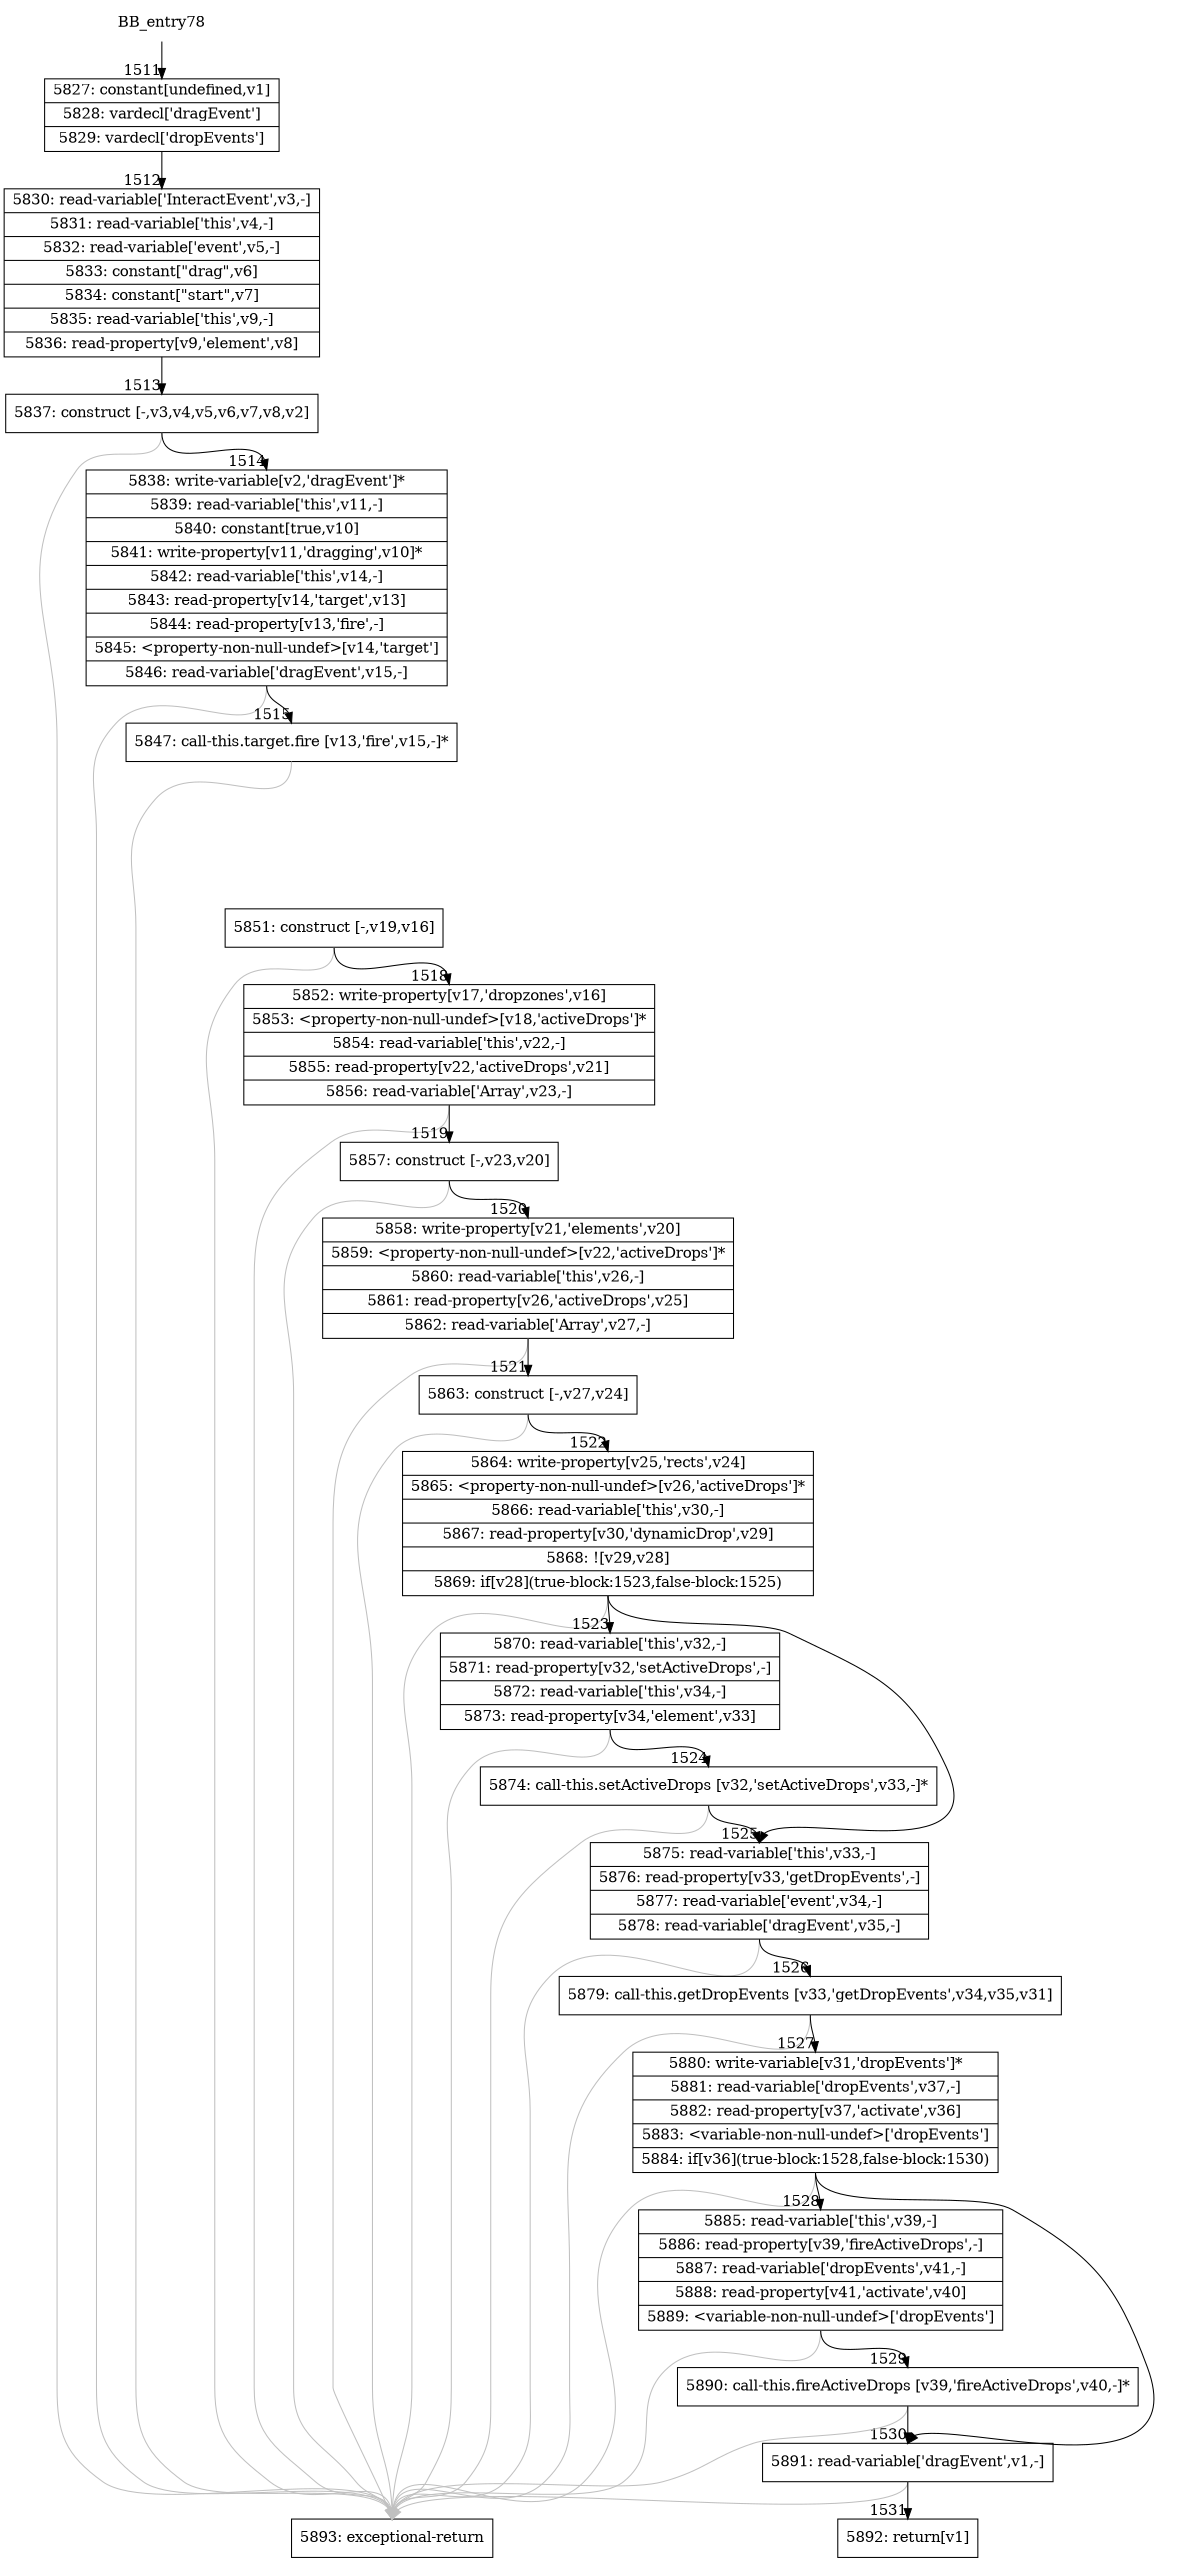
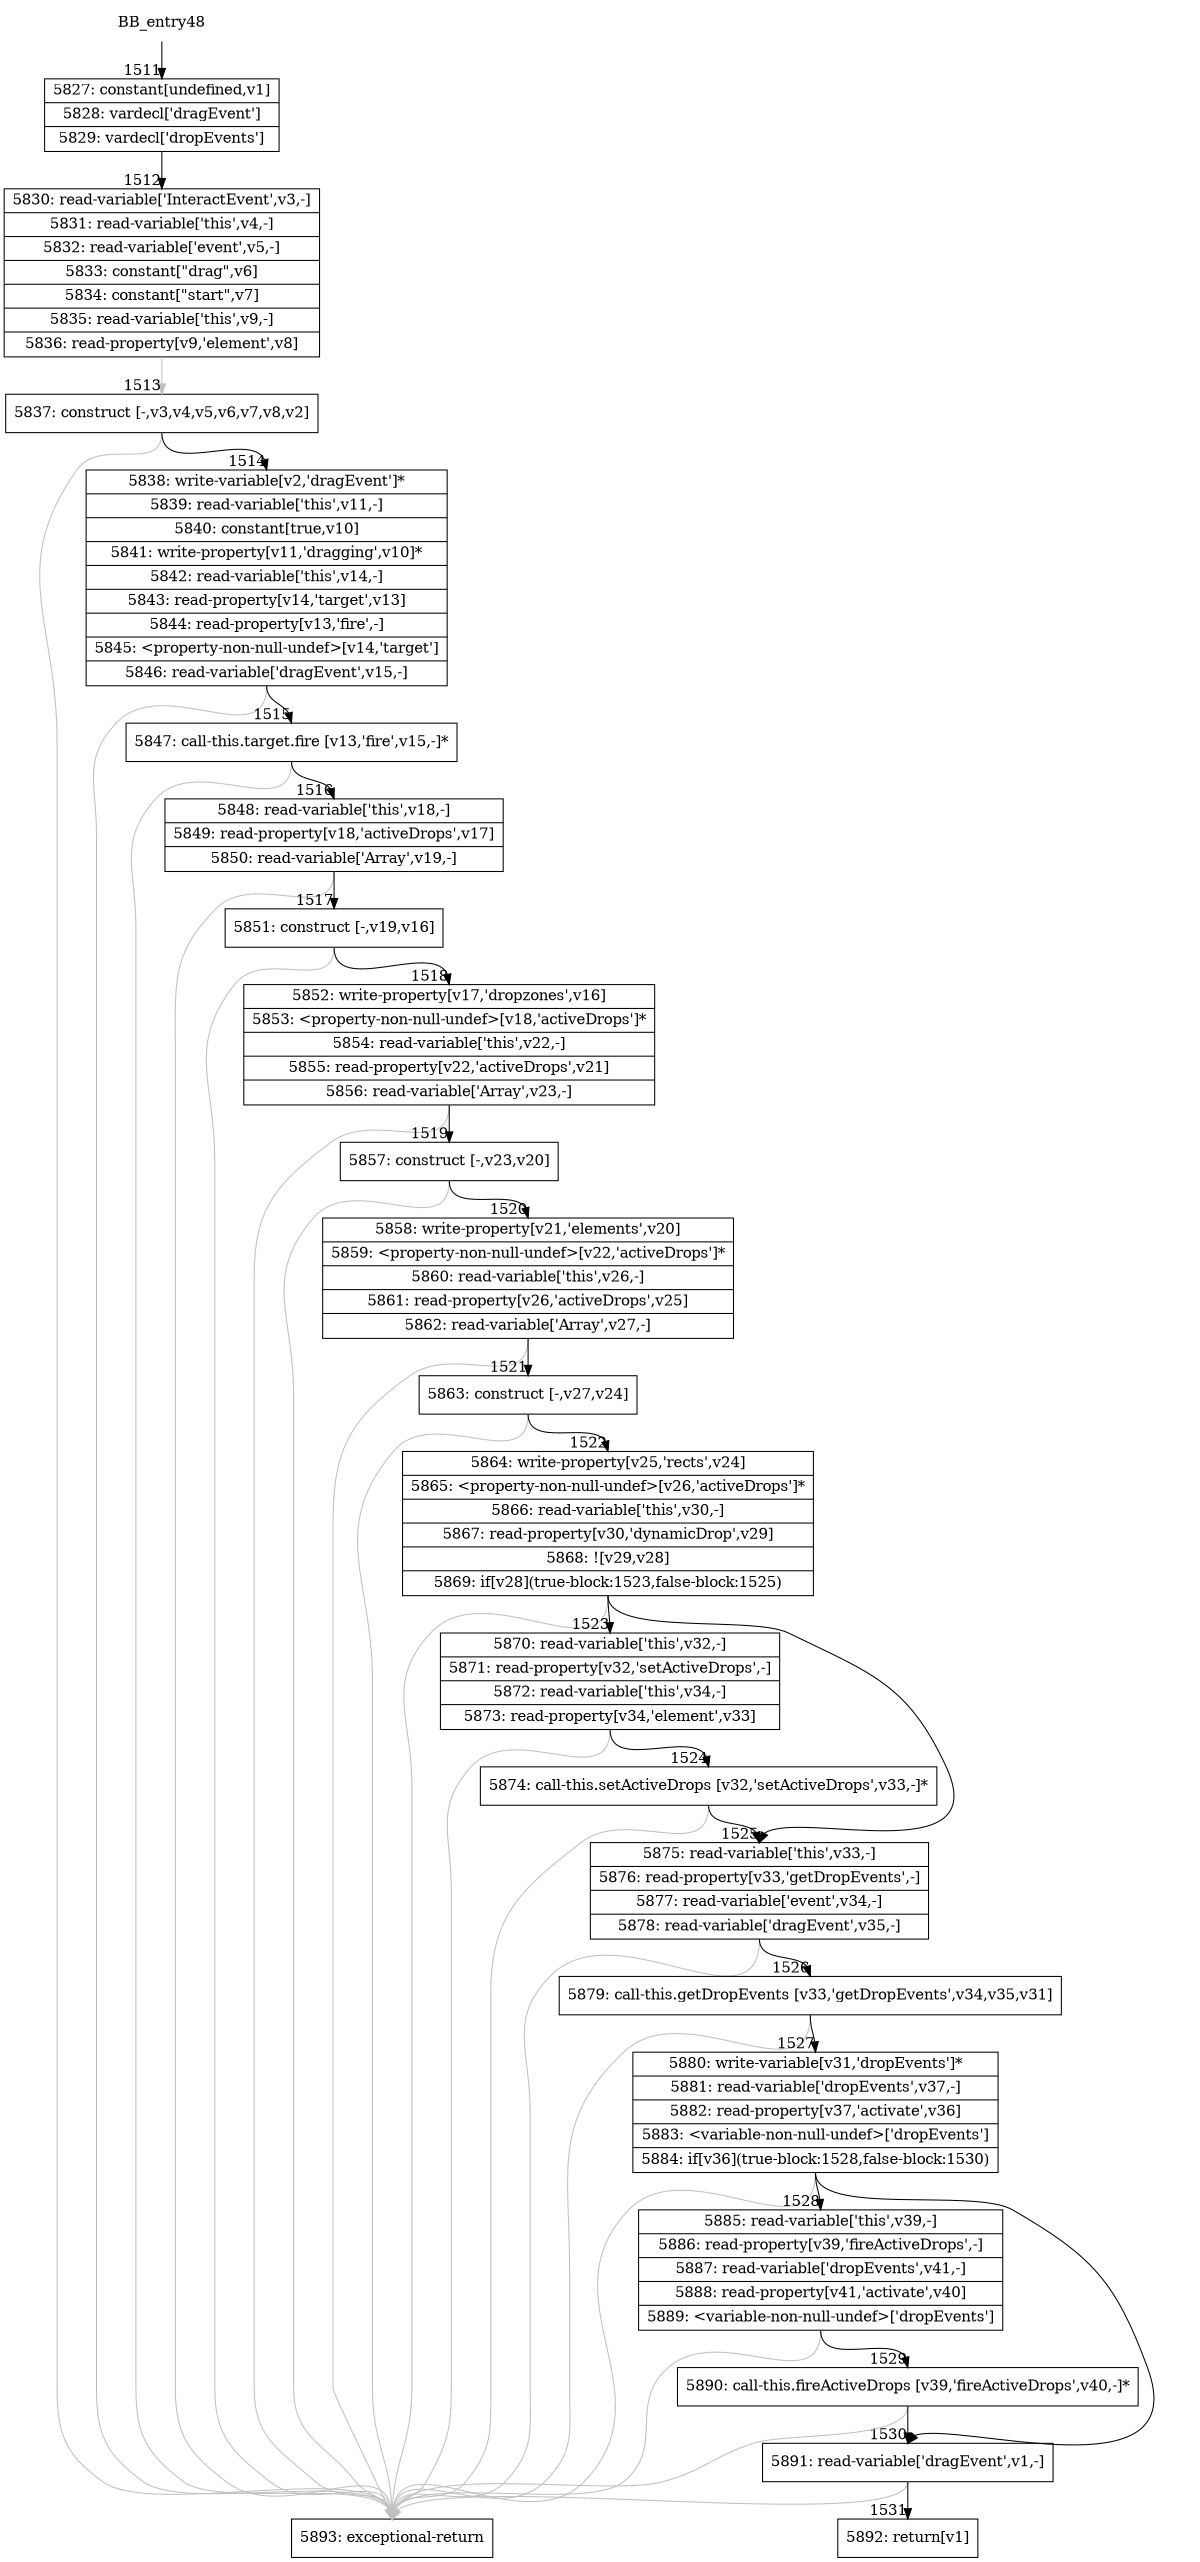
(162, 23) -> (162, 23)
(162, 370) -> (162, 370)
none -> (334, 835)
